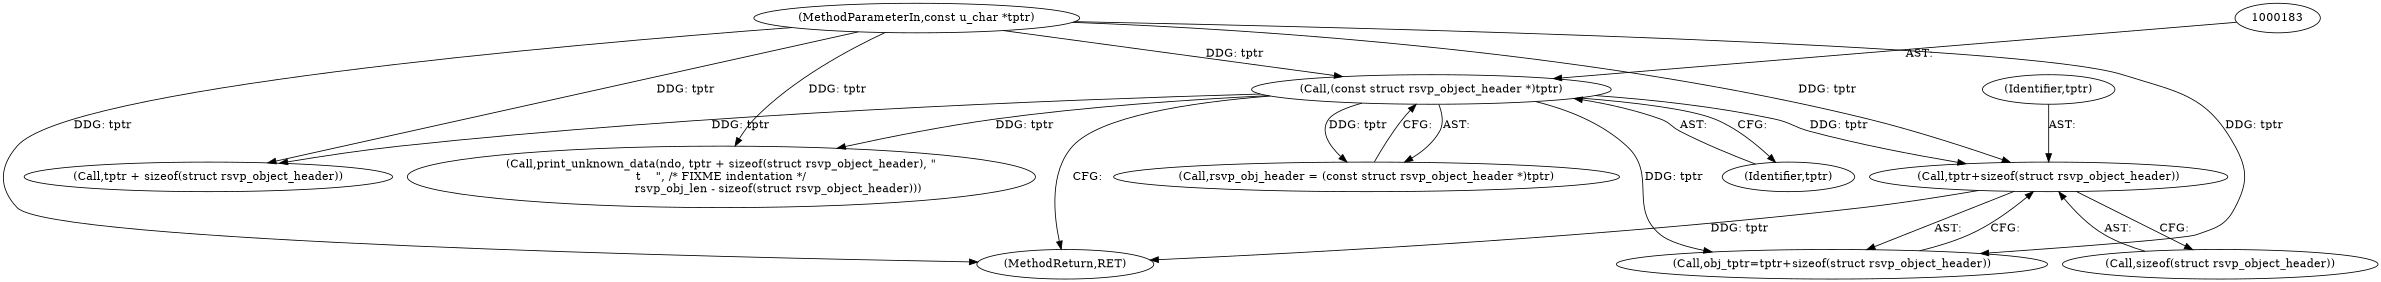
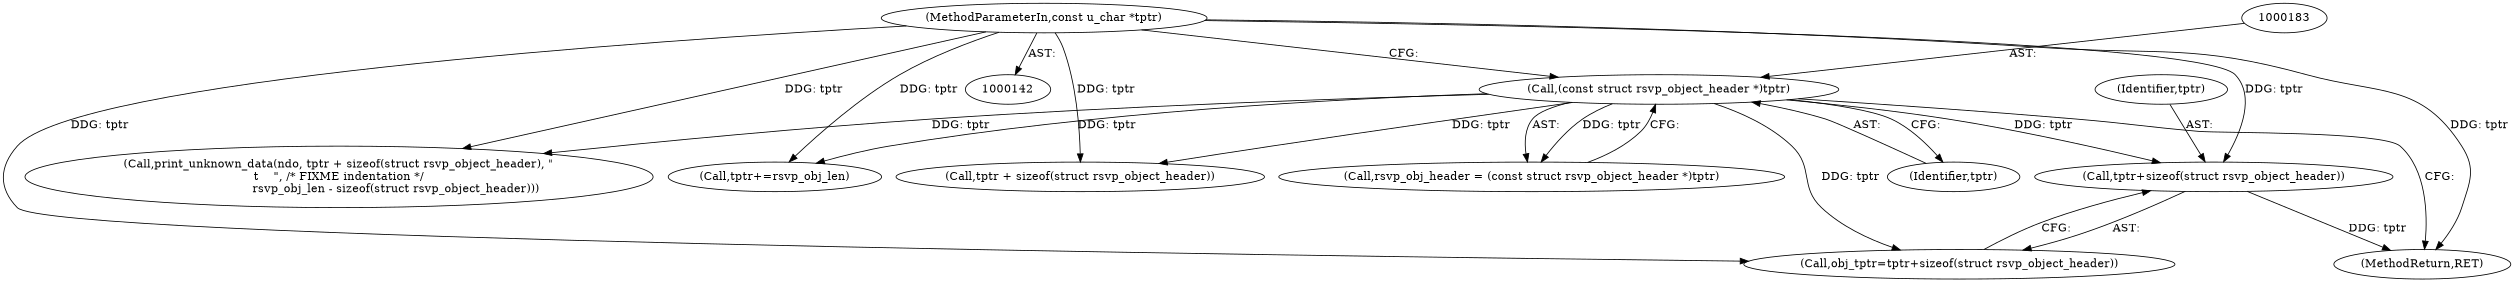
(1235, 54) -> (1406, 54)
none -> (1008, 89)
none -> (775, 177)
(2220, 264) -> none
